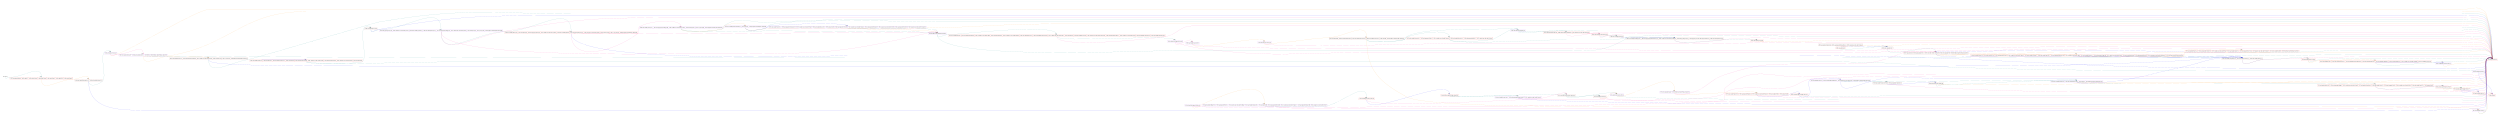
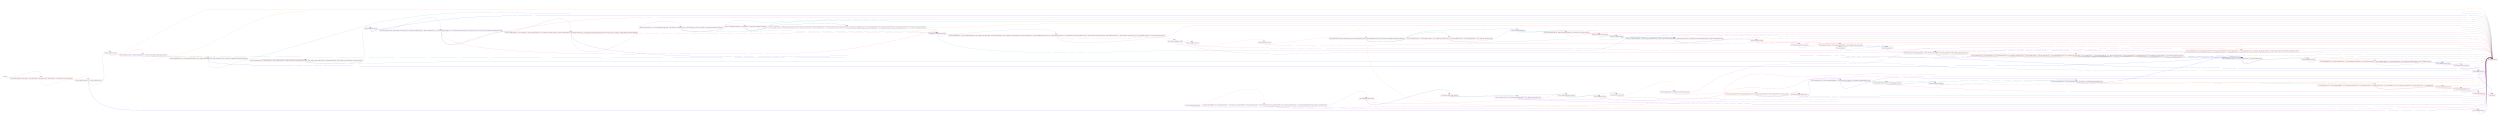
none -> (1799, 45)
none -> (2462, 66)
